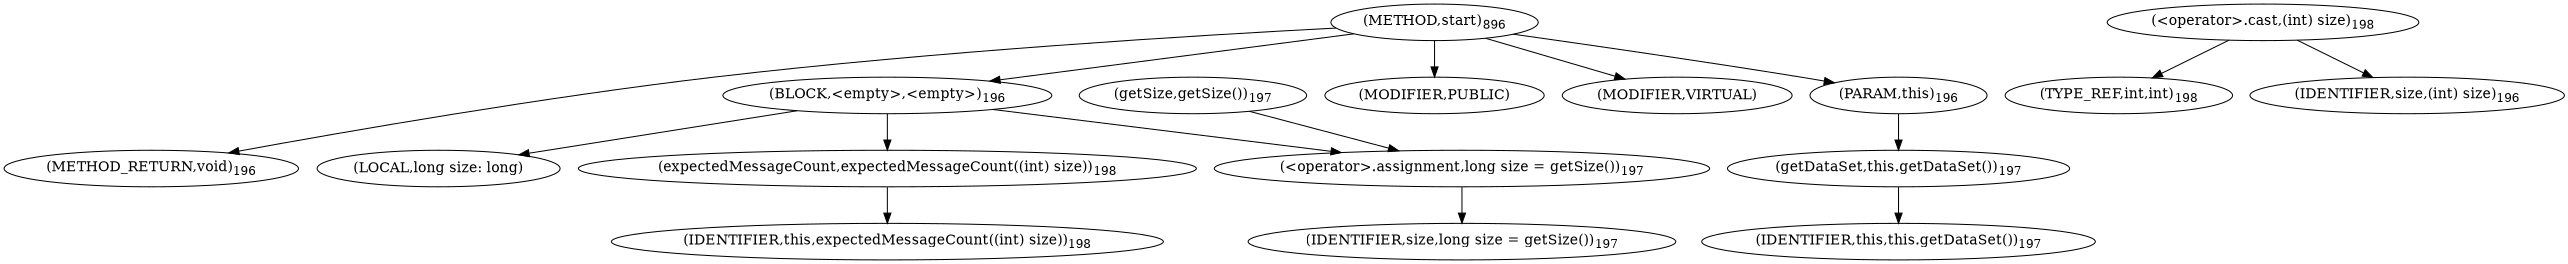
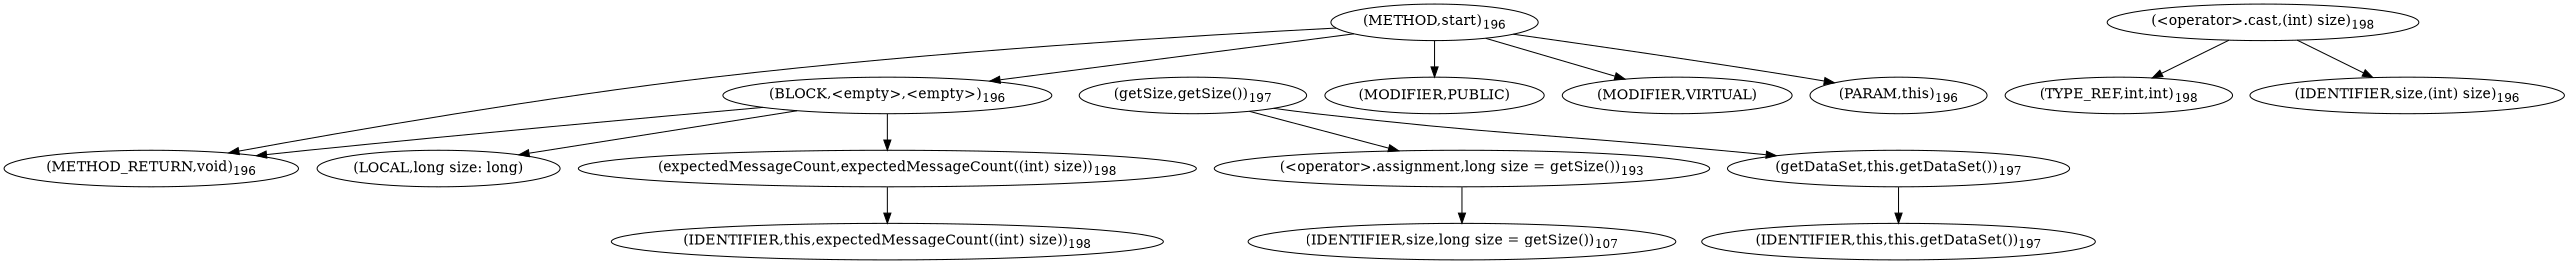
(1494, 21) -> (1494, 21)
(1899, 127) -> (1520, 134)
(1162, 130) -> (515, 130)
(1633, 167) -> (1633, 167)
(1607, 240) -> (1607, 240)
